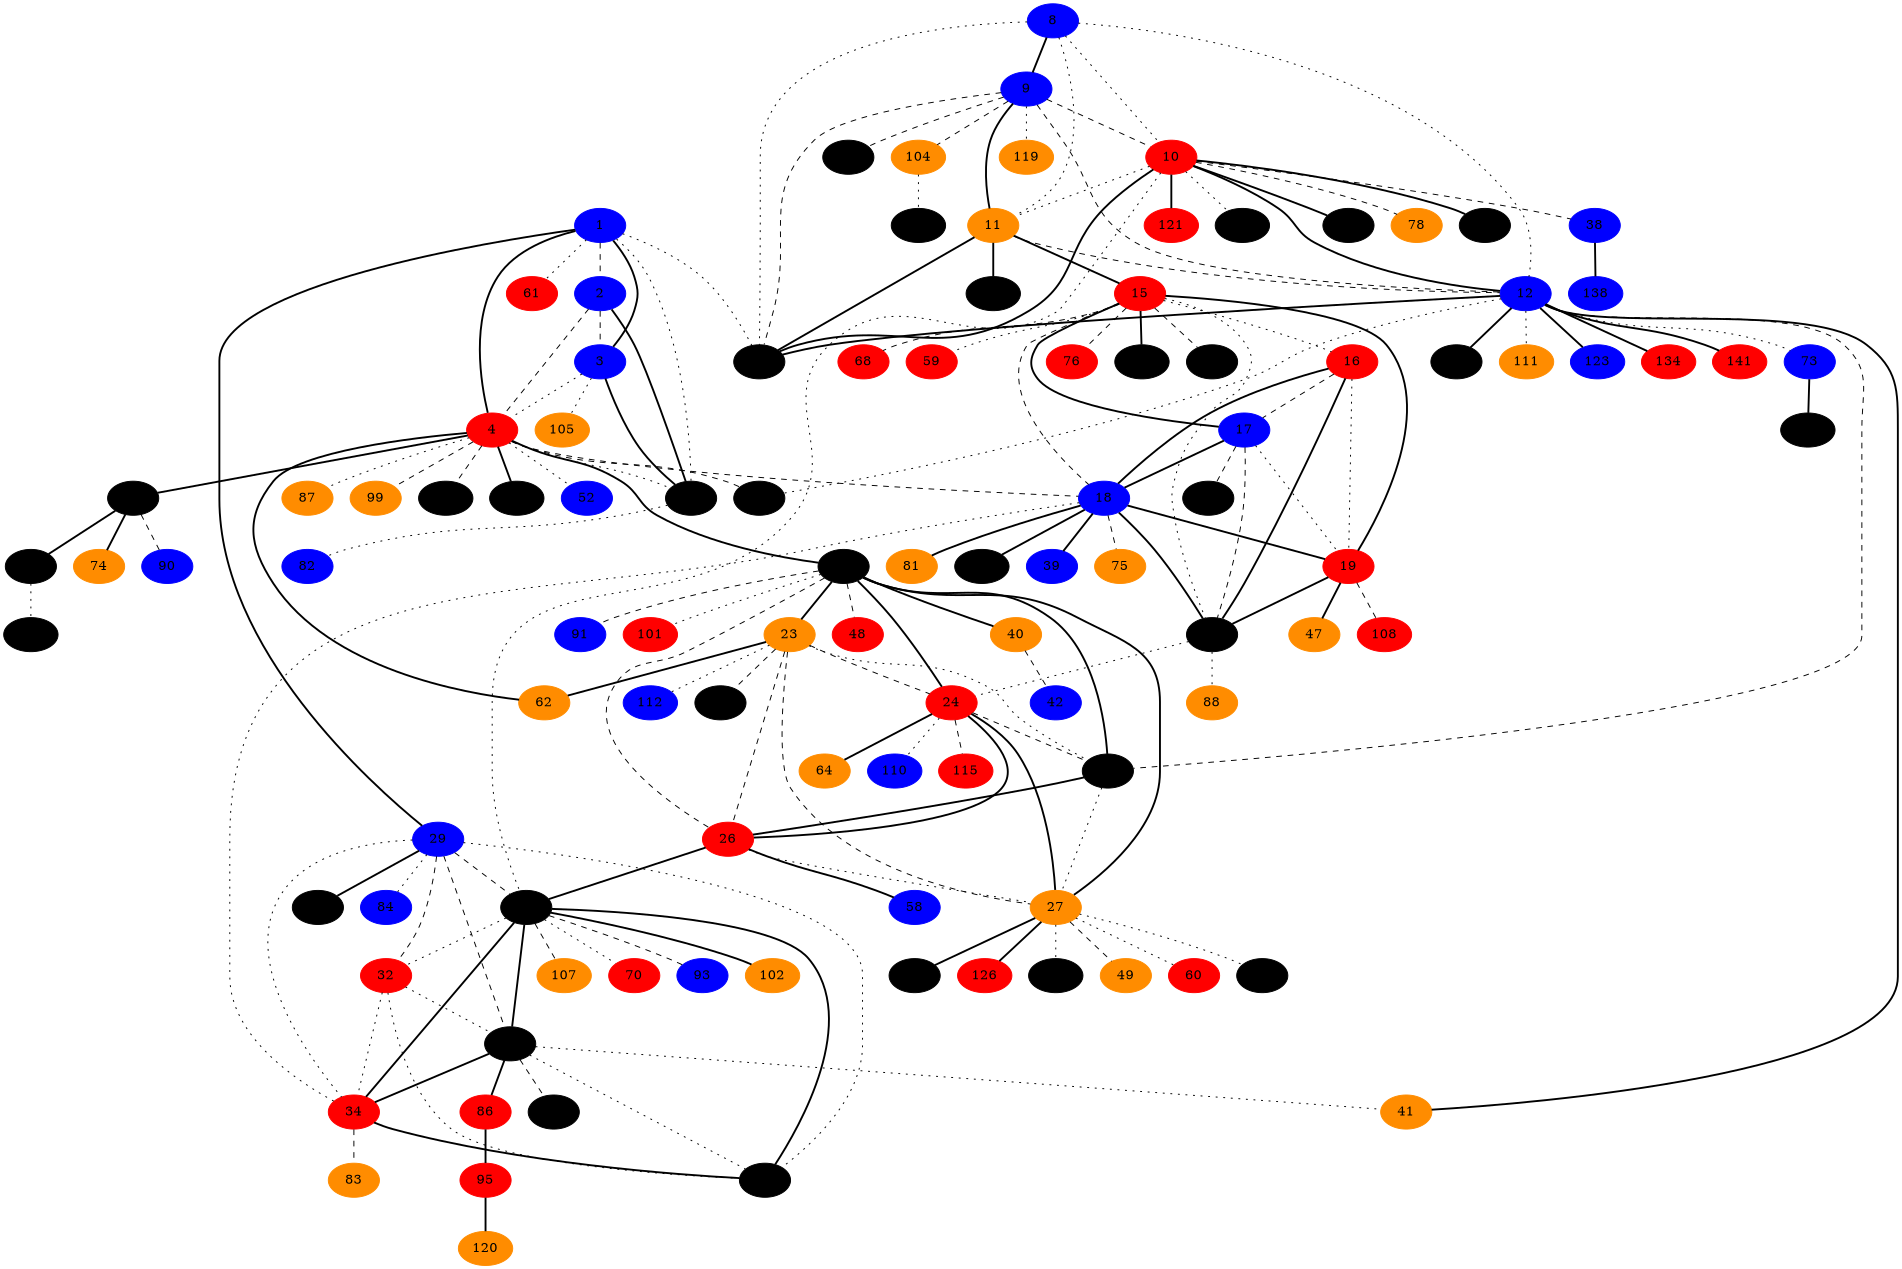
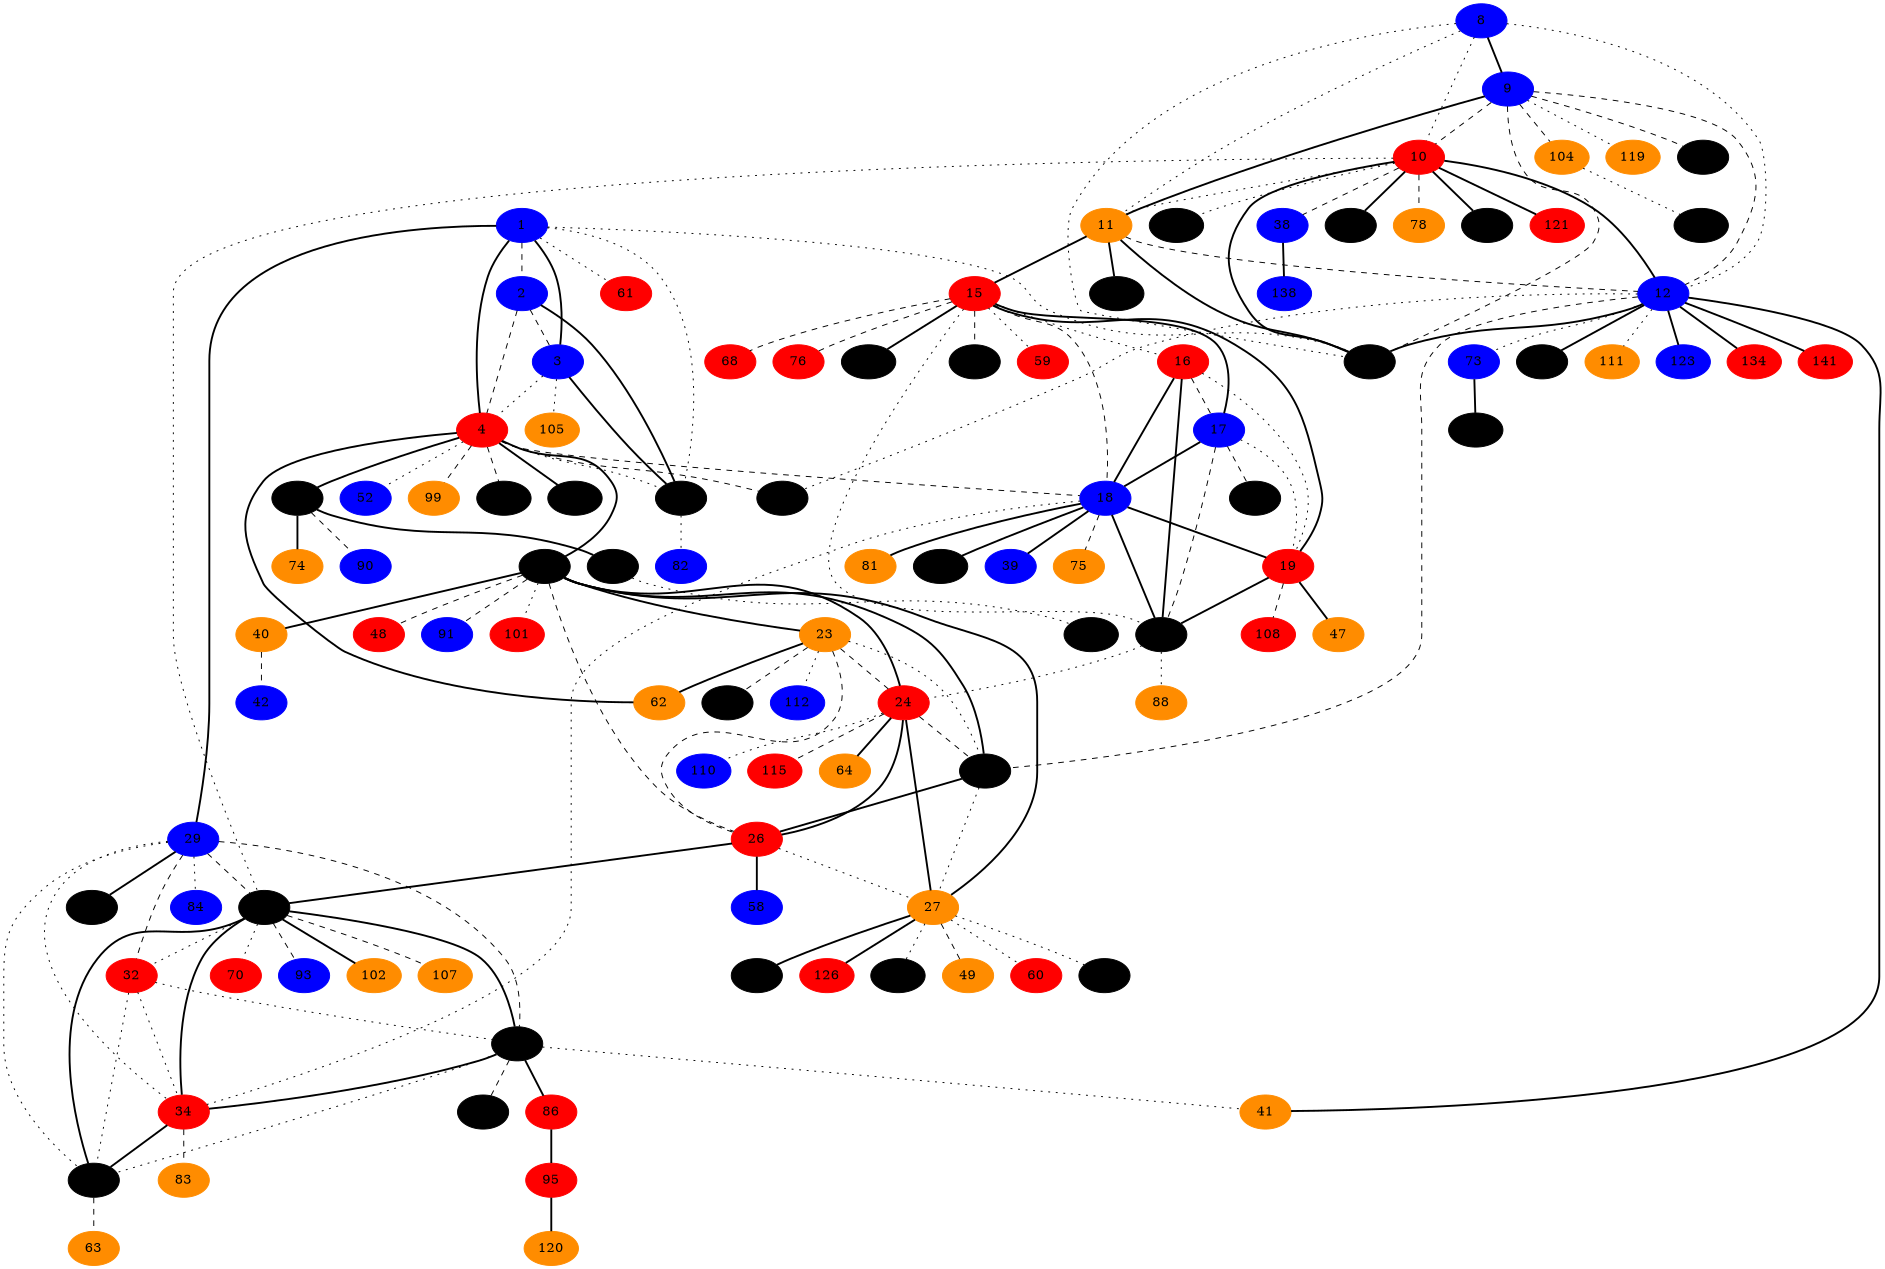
(307, 498) -> none
(847, 842) -> none
none -> (94, 1248)
